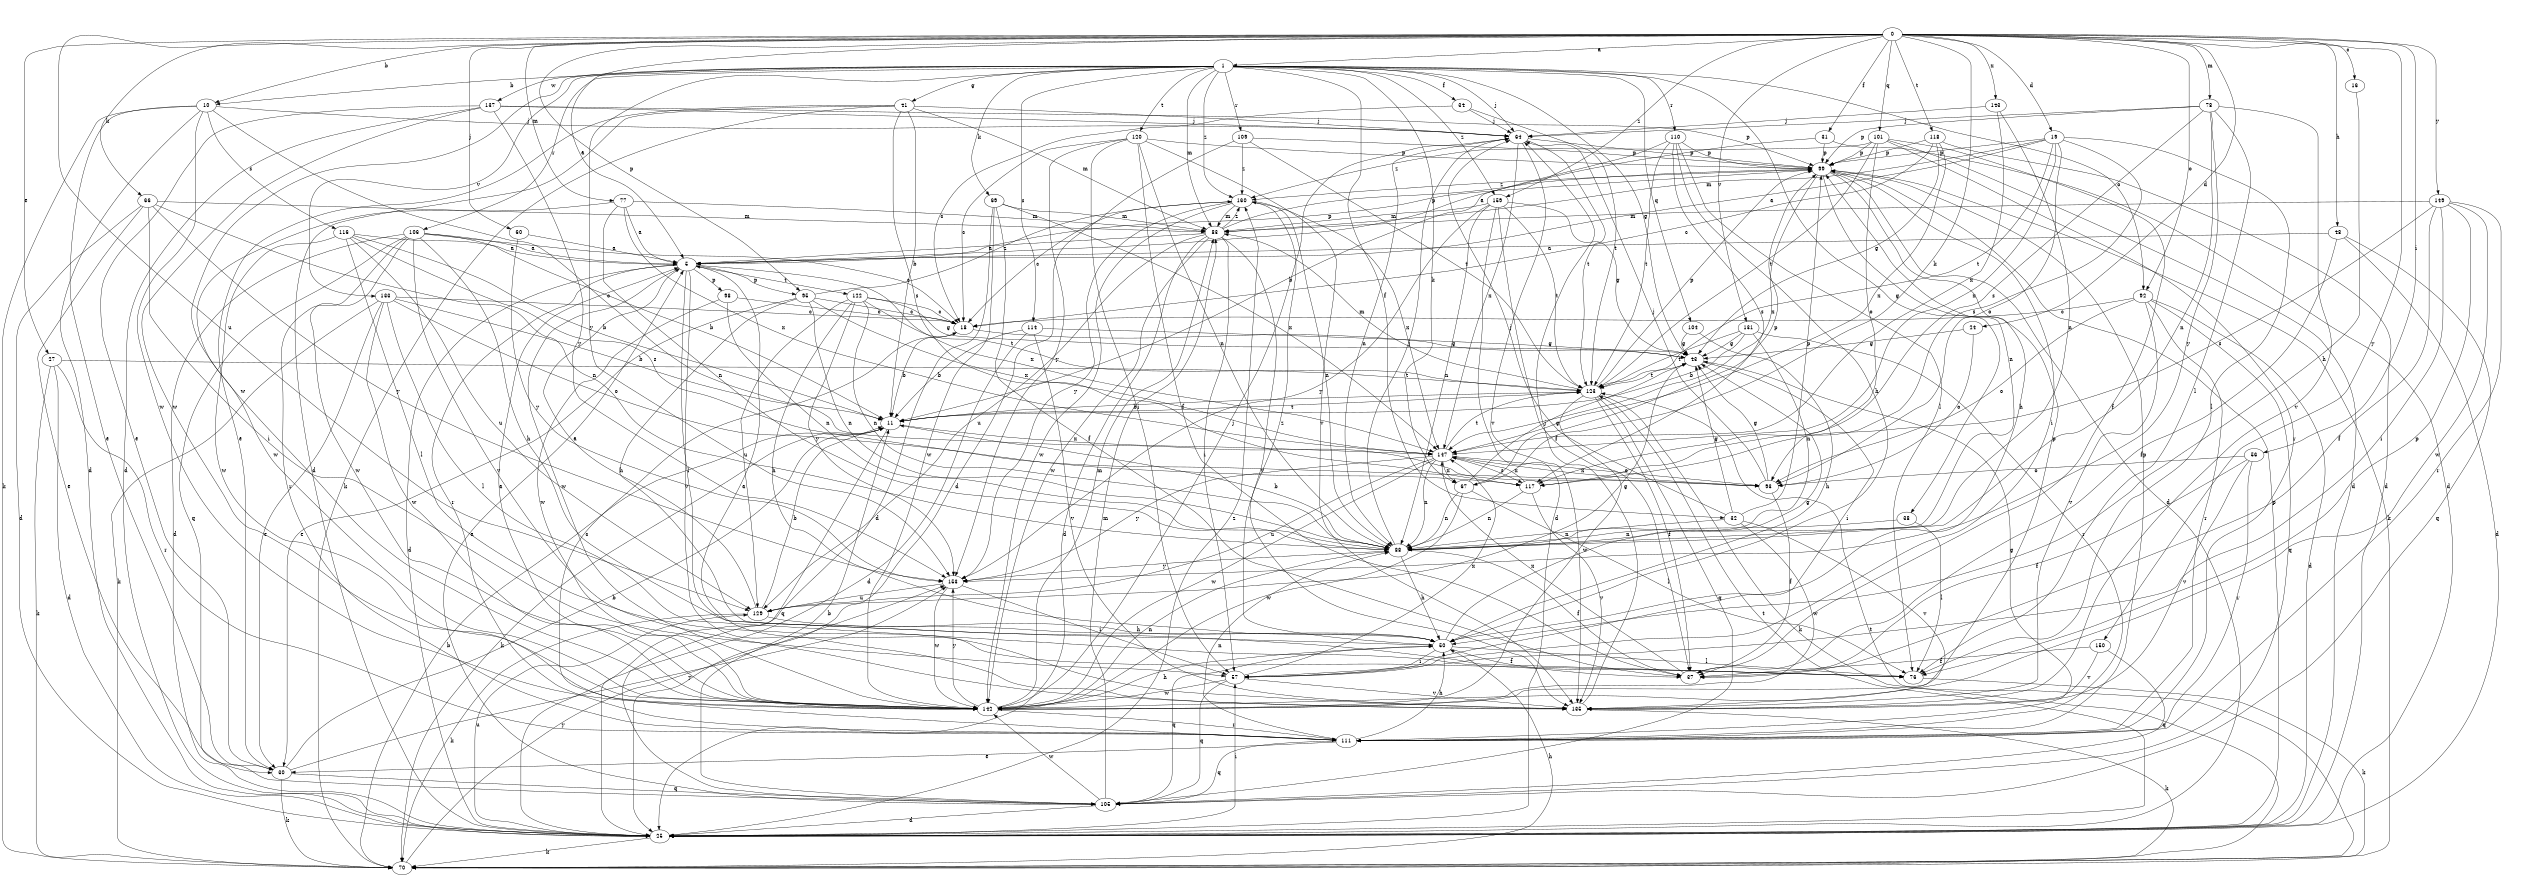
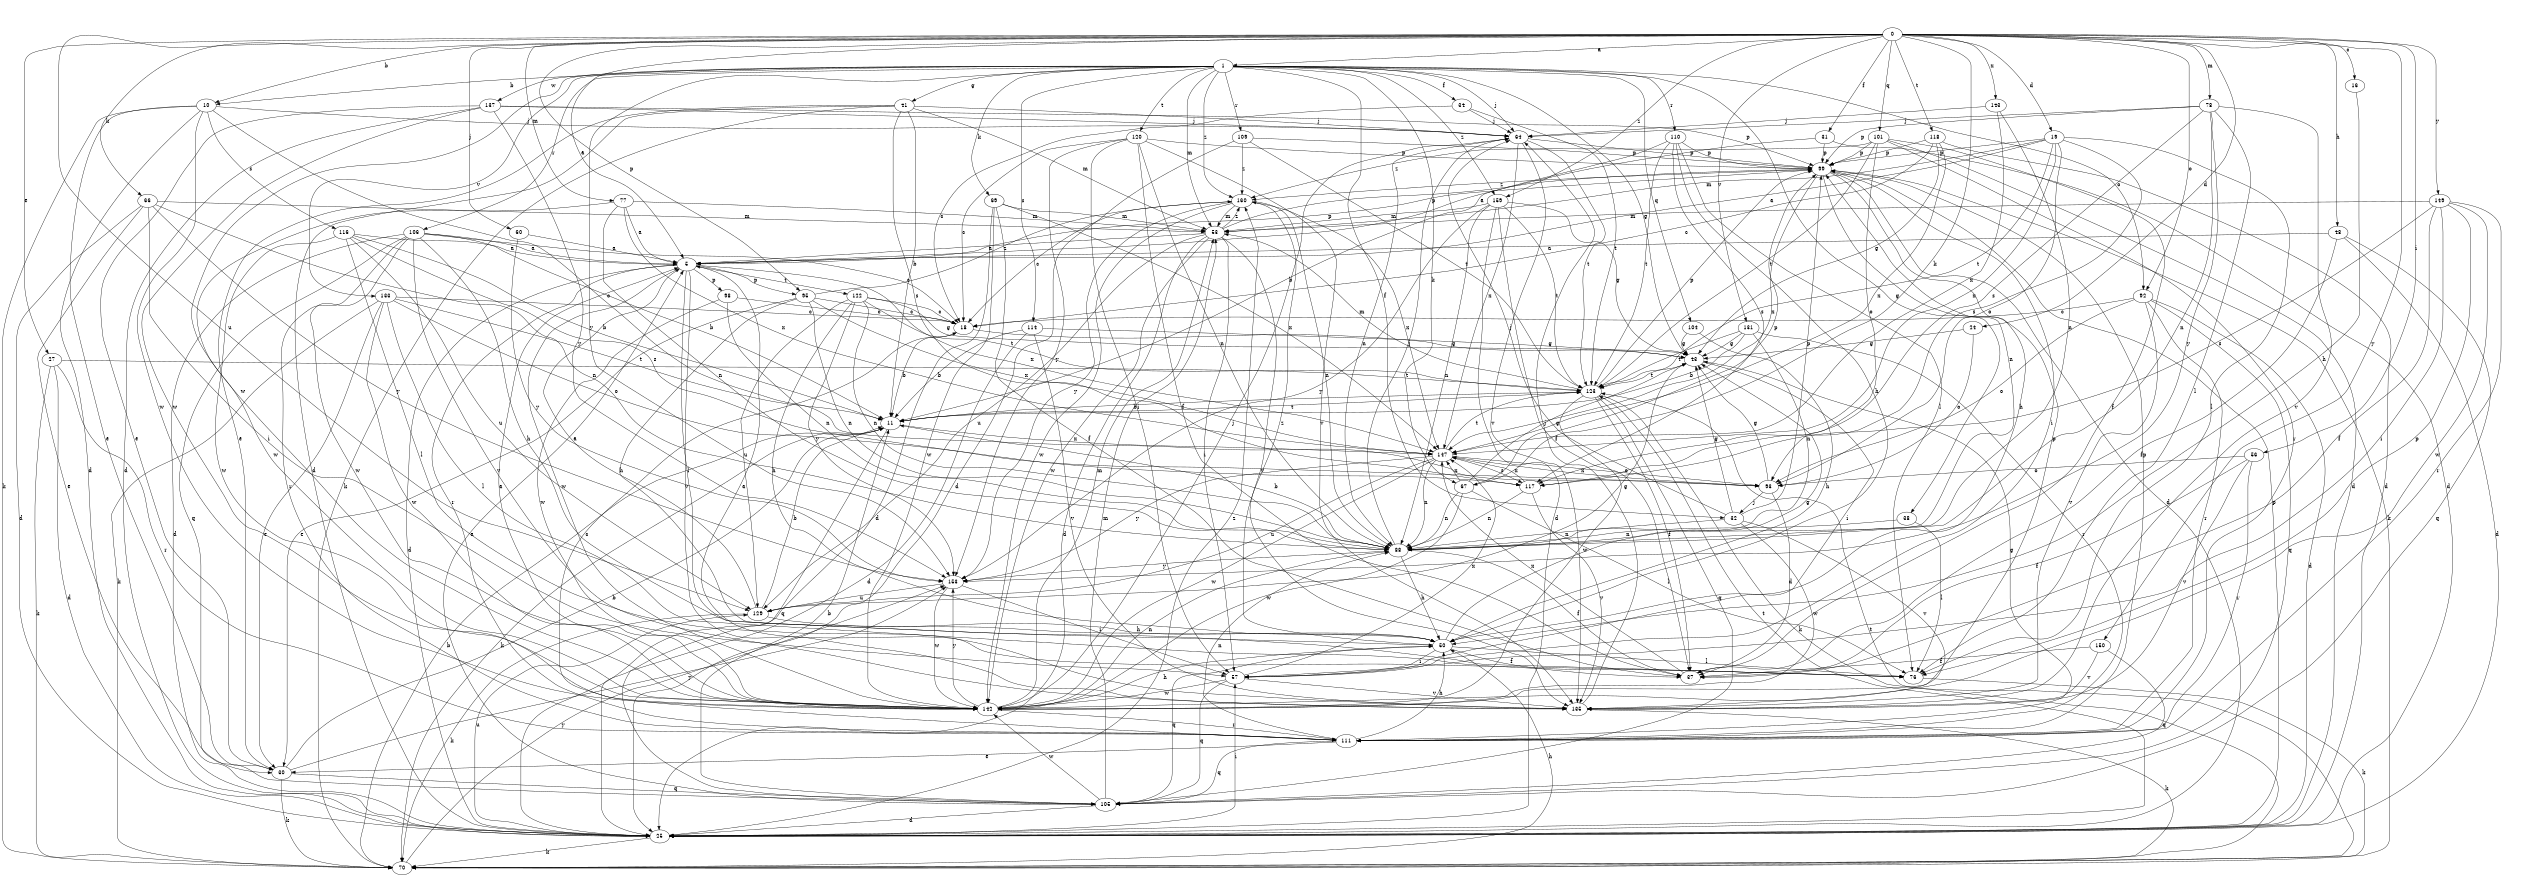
(1215, 233) -> (1215, 233)
(1648, 302) -> (1753, 502)
(641, 360) -> (641, 360)
(1446, 472) -> (1454, 473)
(1791, 582) -> (1791, 582)
